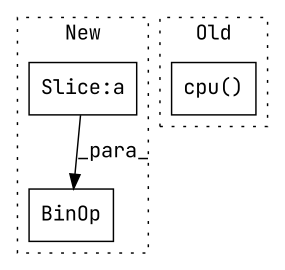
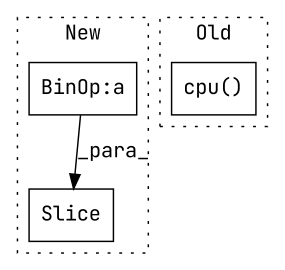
(83, 89) -> (83, 89)
(71, 215) -> (71, 215)
